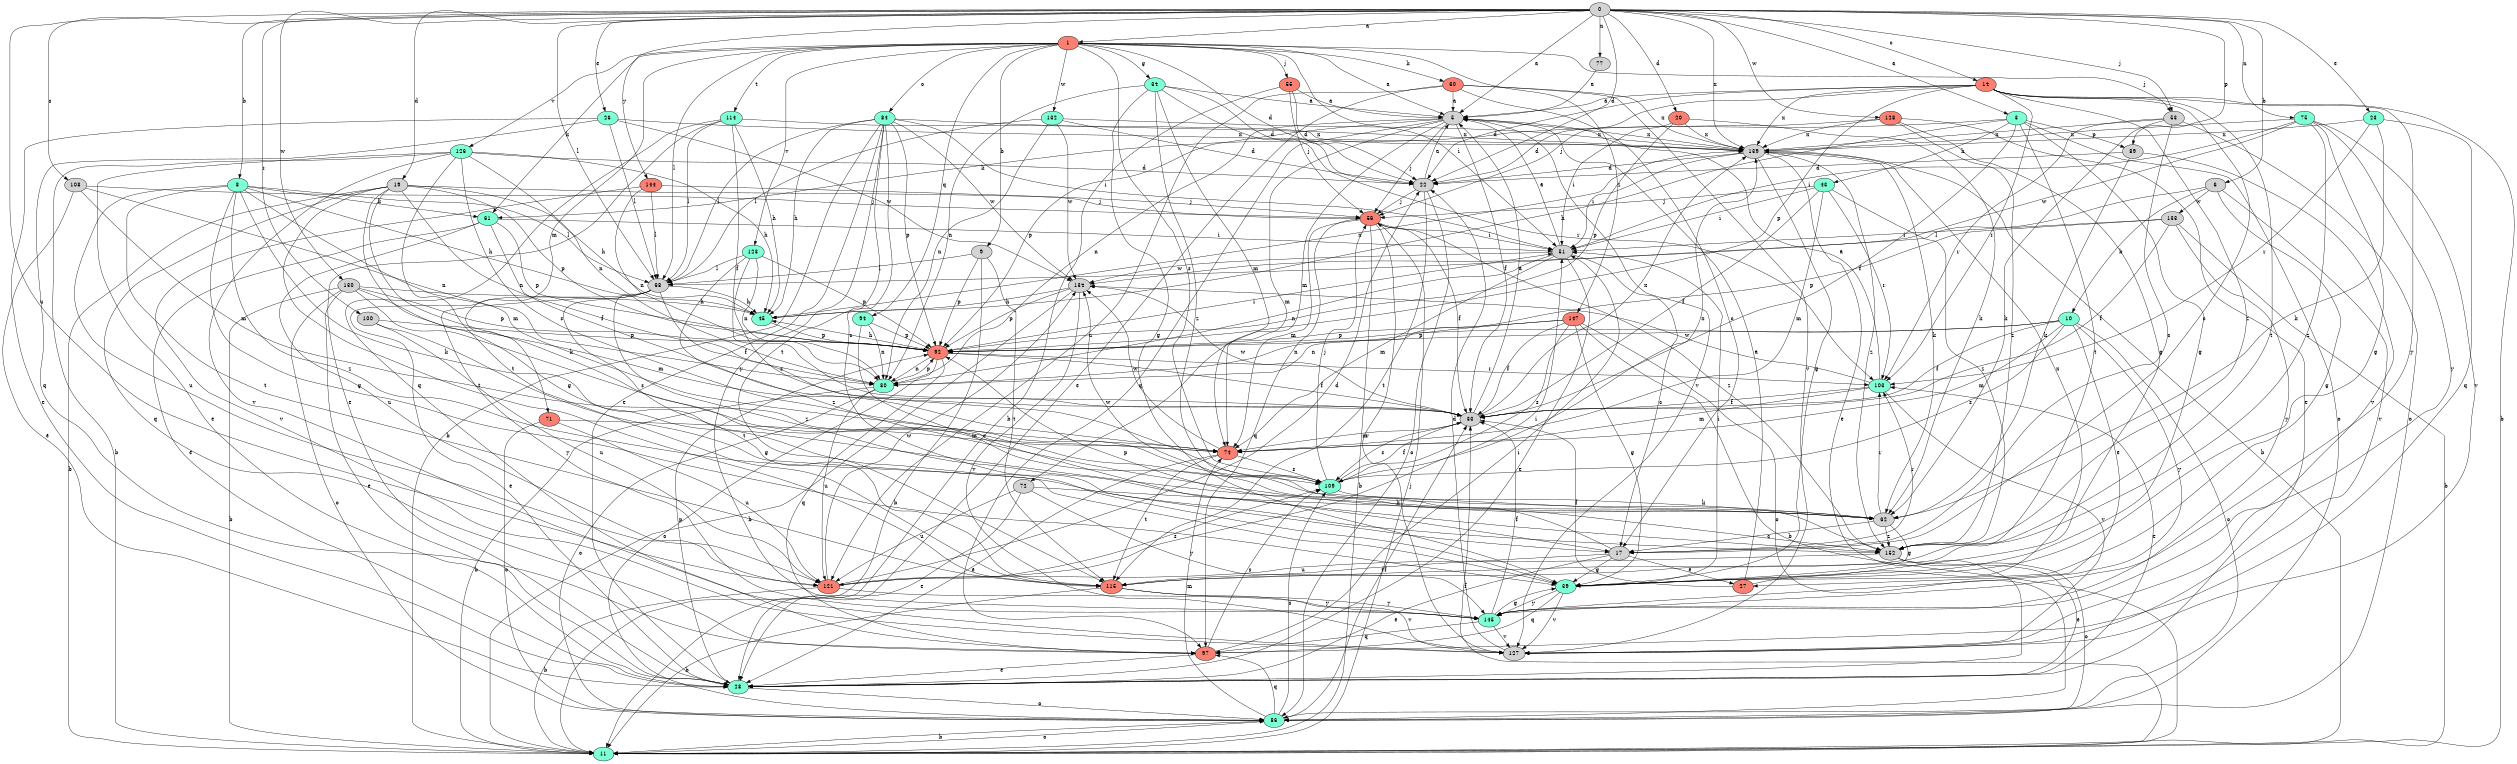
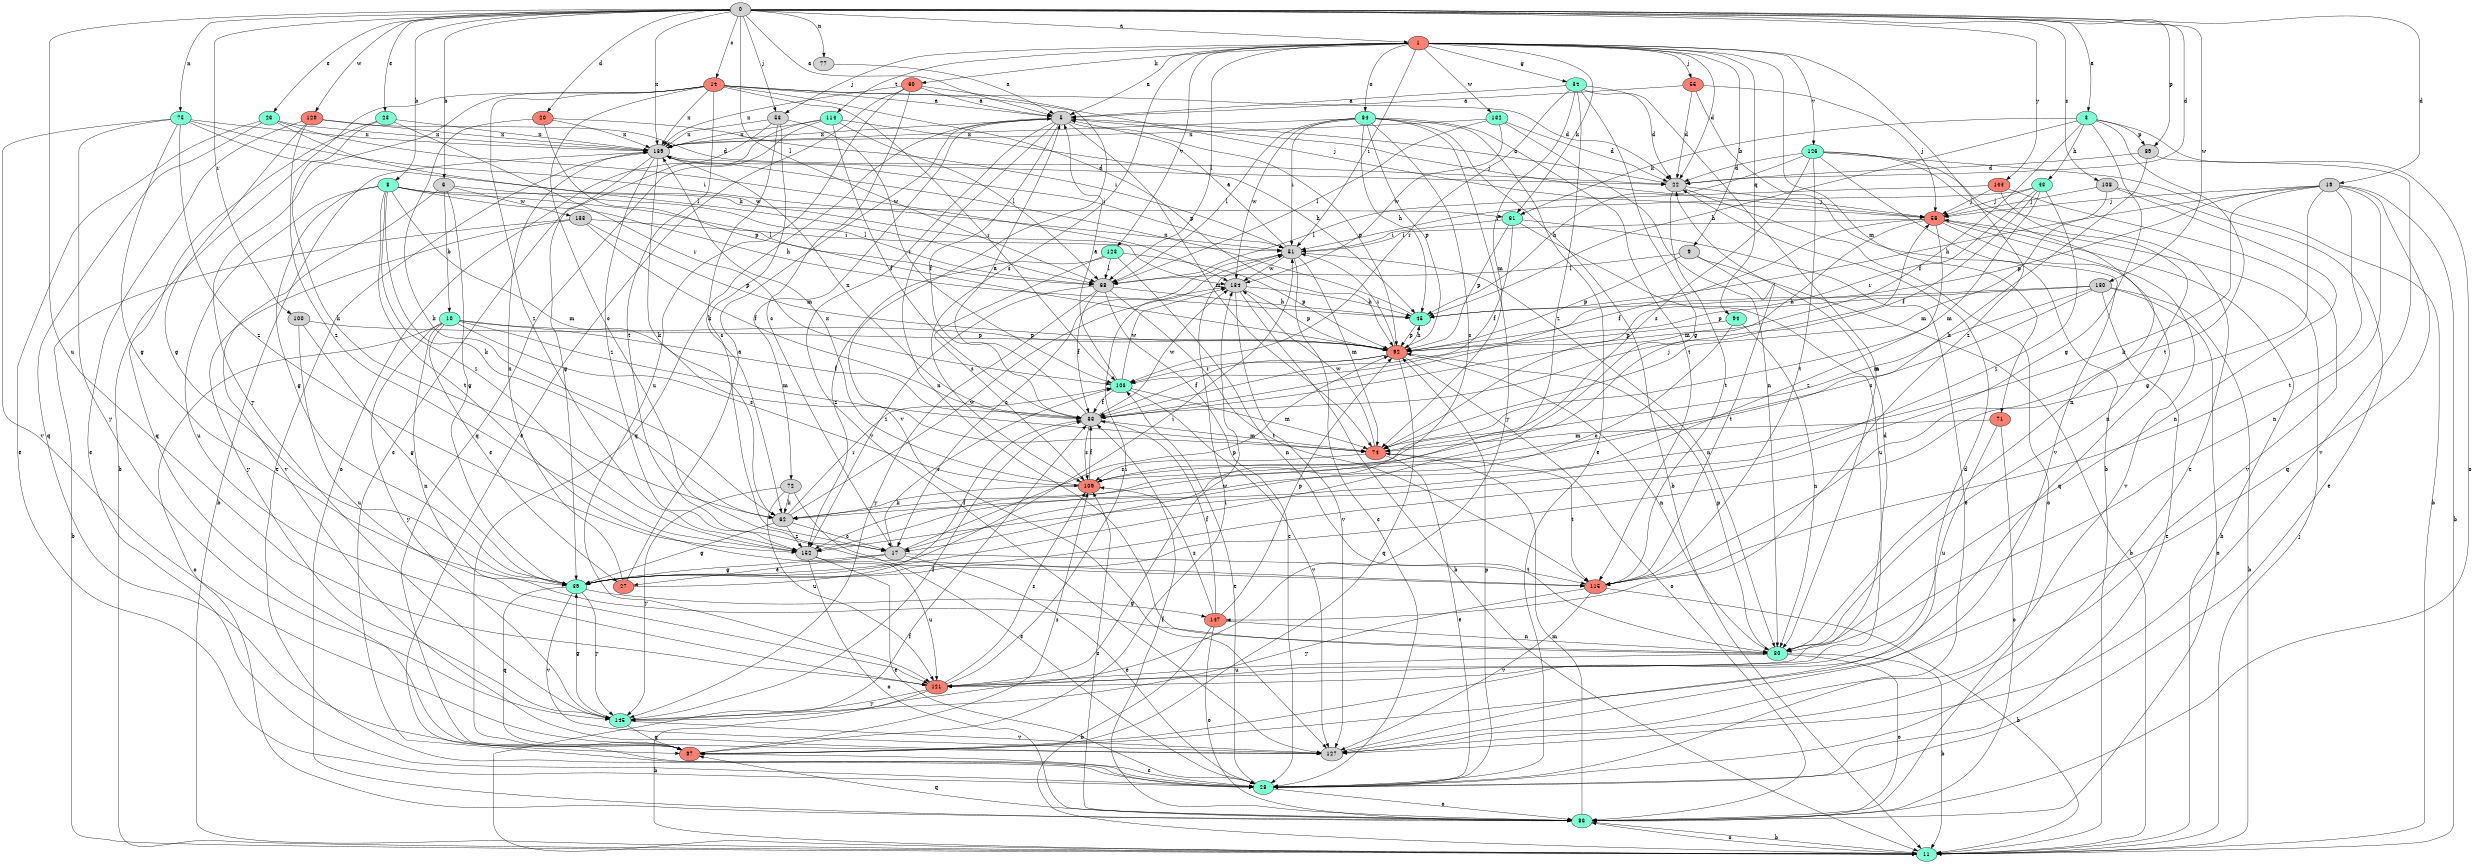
(1890, 118) -> (312, 118)
(1631, 461) -> (894, 601)
(1330, 486) -> (1089, 486)
